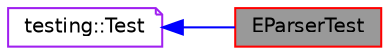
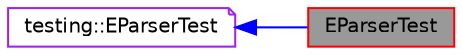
(85, 27) -> (122, 27)
